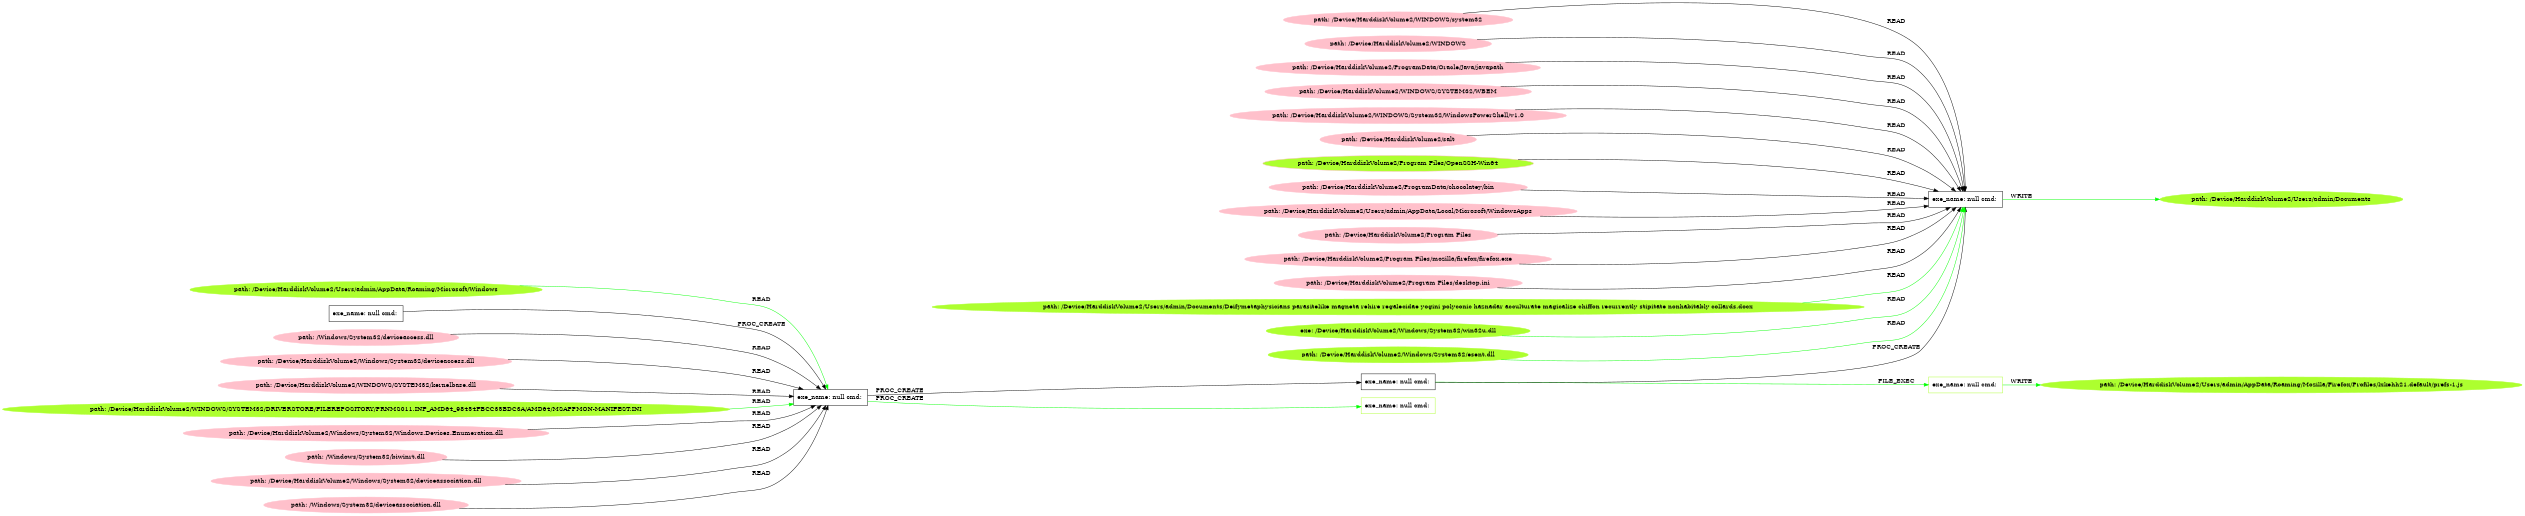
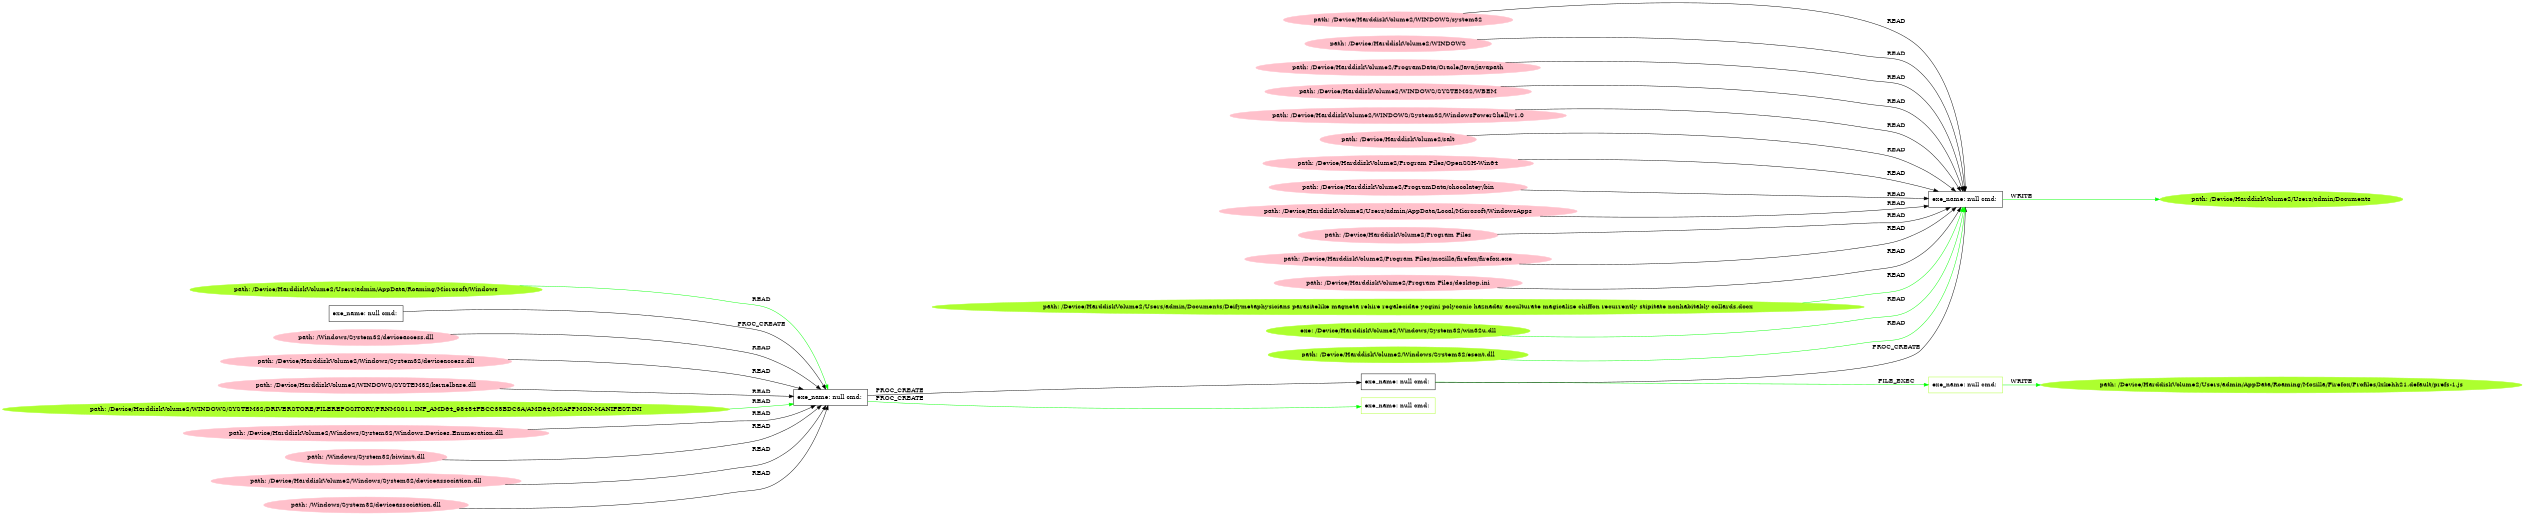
(1398, 163) -> (1398, 163)
